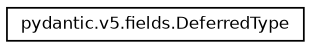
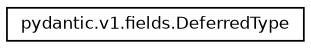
(155, 24) -> (155, 24)
